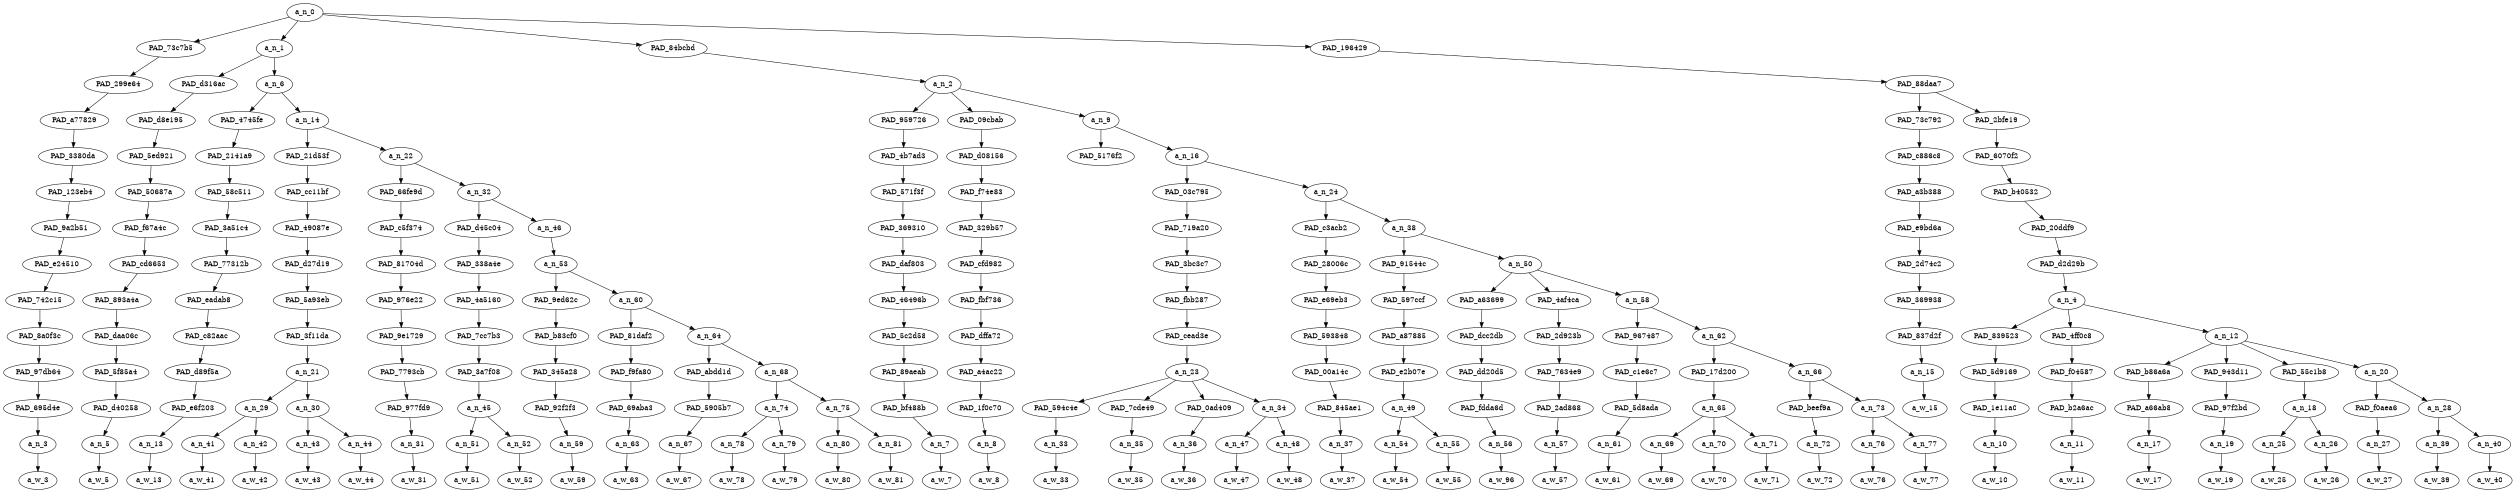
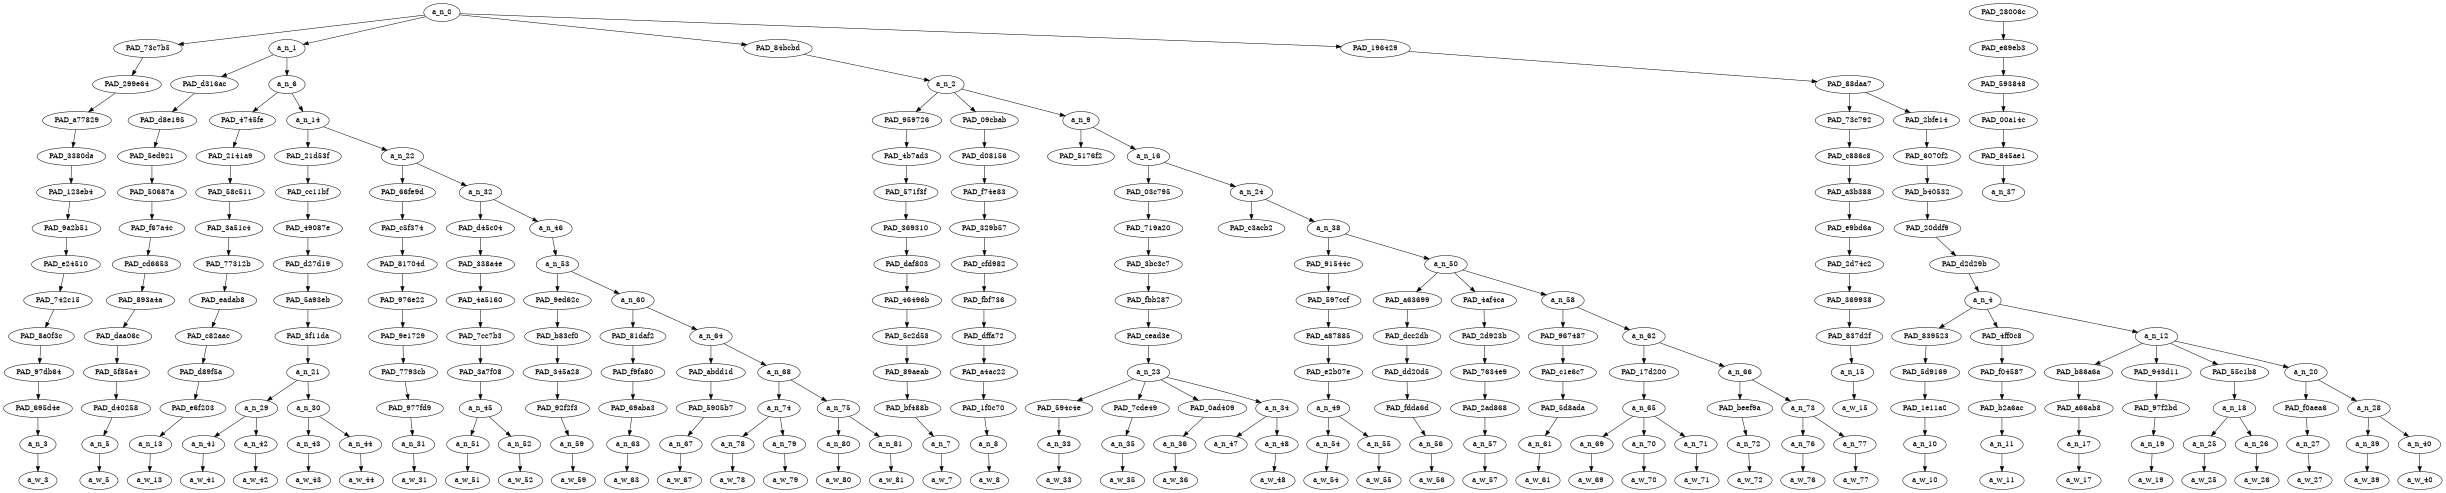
(1996, 120) -> (1926, 120)
(1326, 244) -> none
(1236, 480) -> none
(1342, 480) -> none
(1501, 480) -> (1432, 480)
